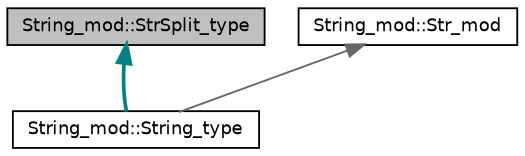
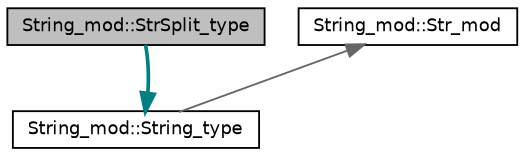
(124, 88) -> (148, 69)
